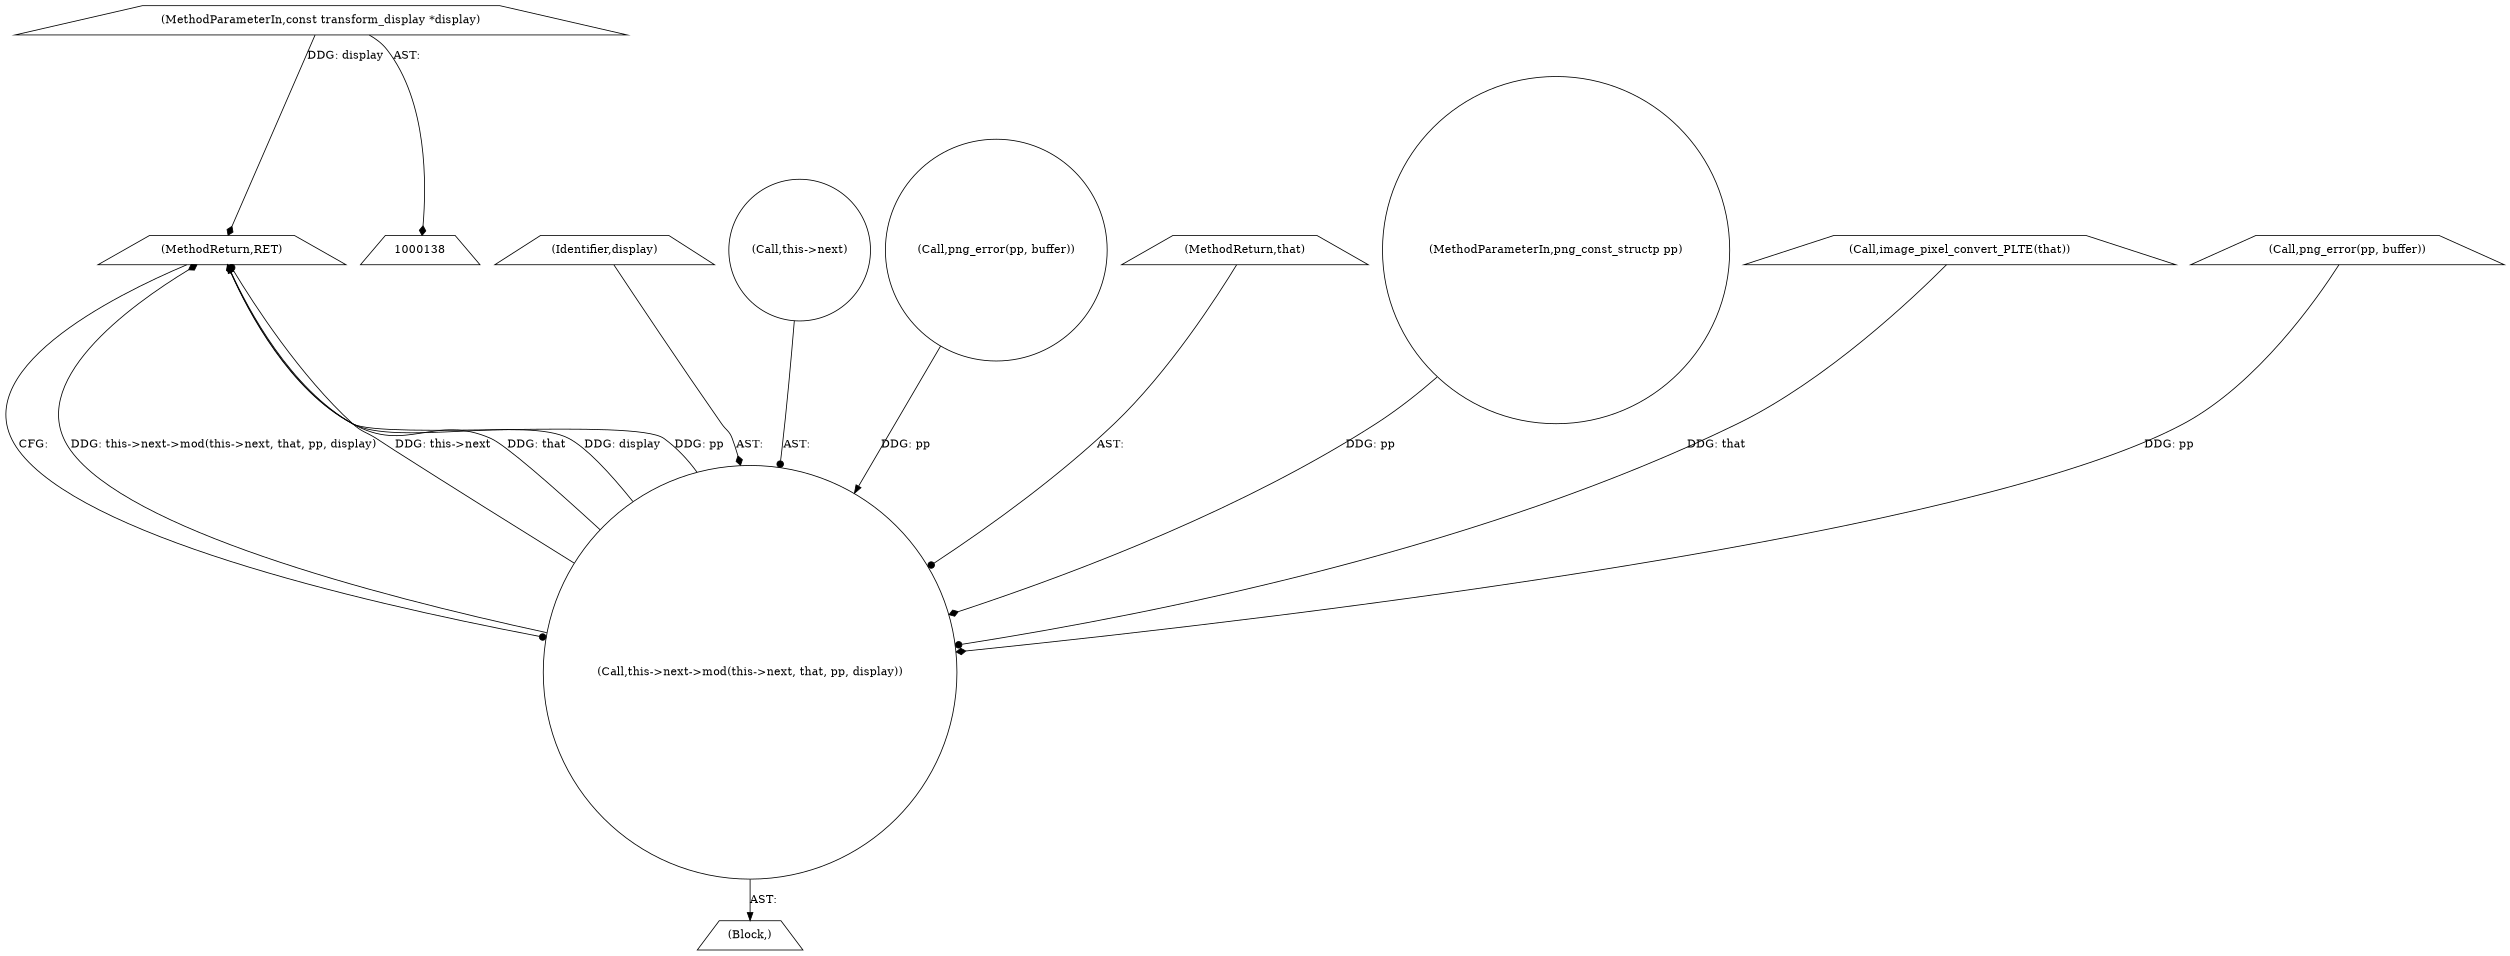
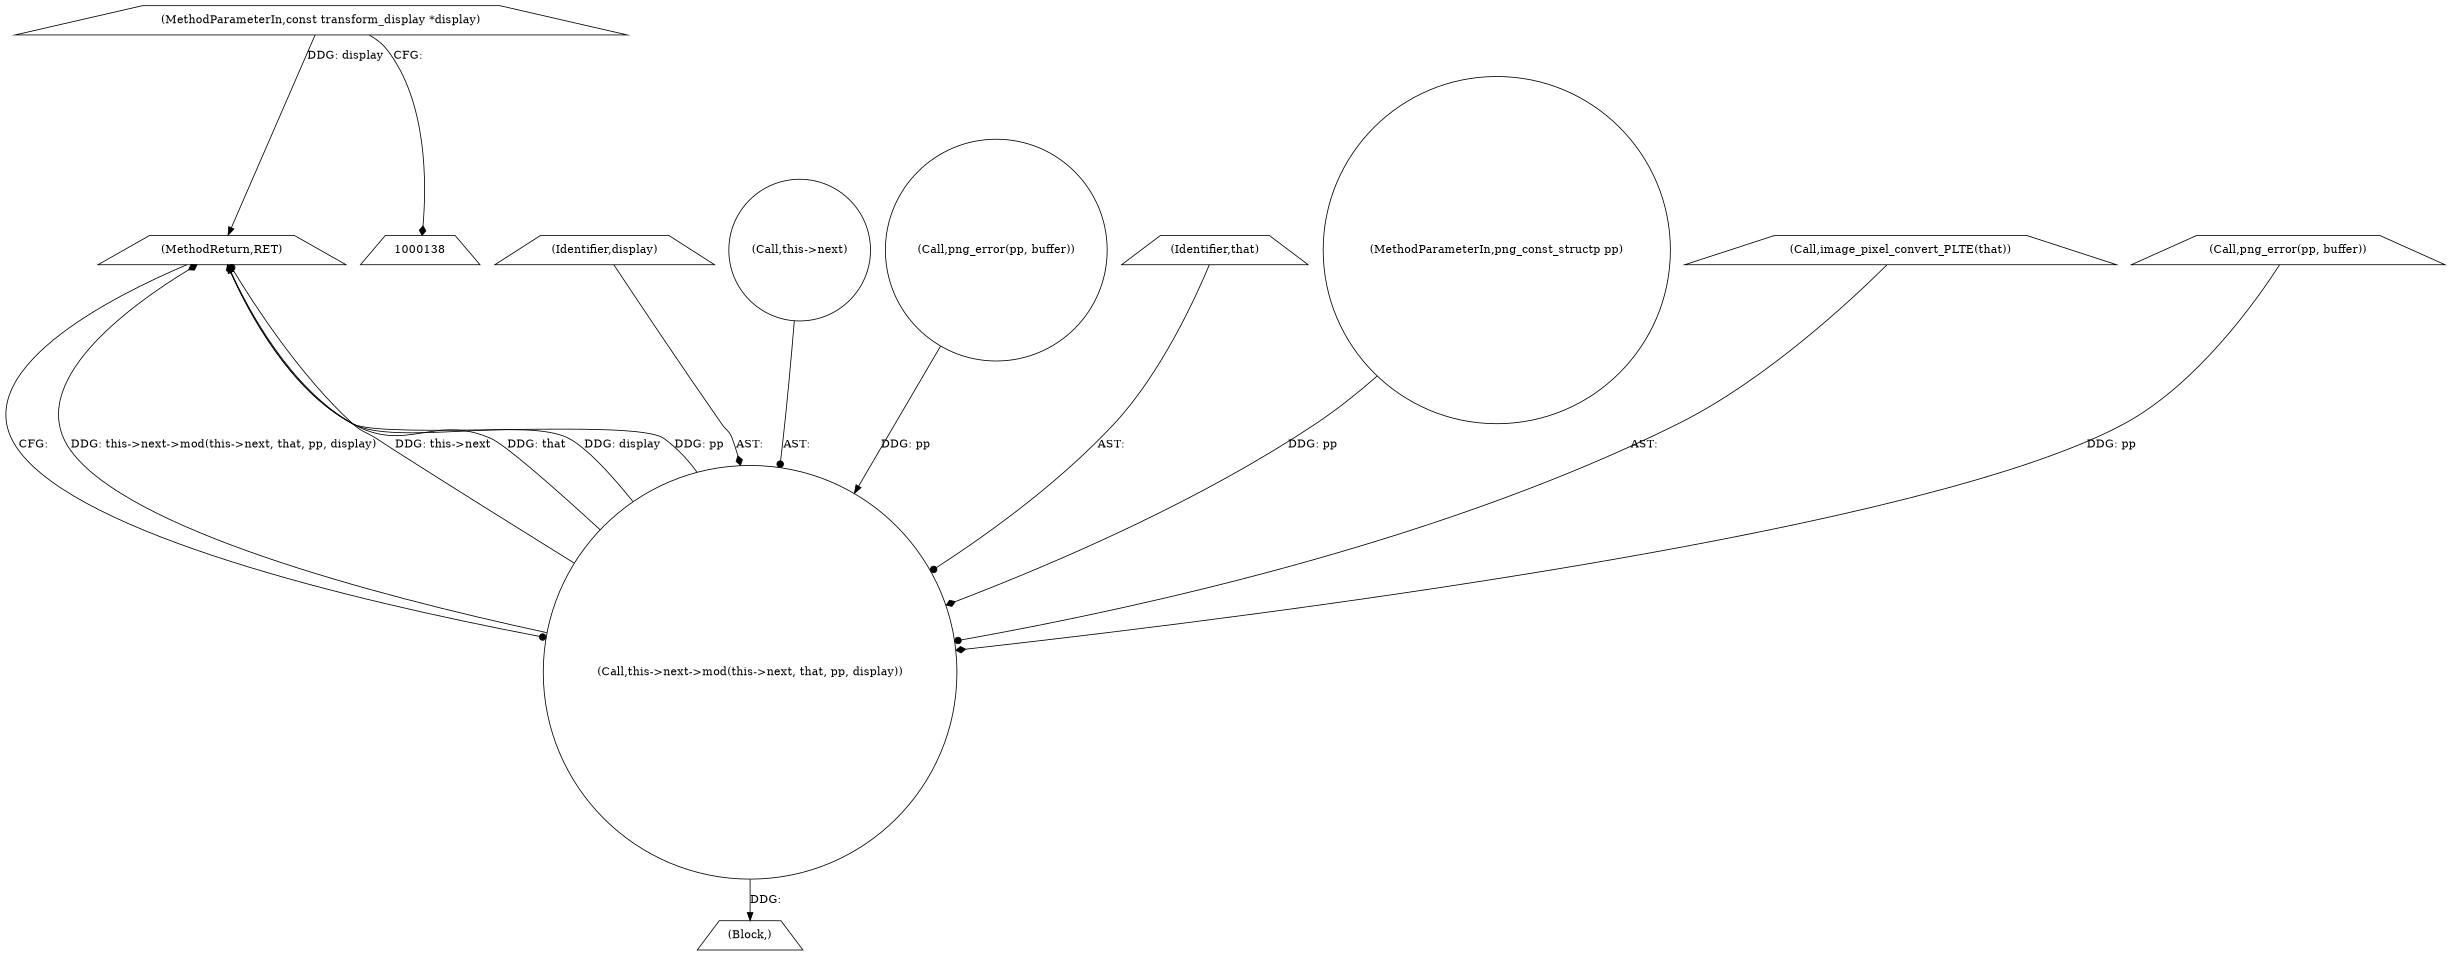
(409, 56) -> (410, 56)
(274, 131) -> (273, 131)
(1245, 250) -> (1215, 250)
(1717, 445) -> (1646, 445)
(766, 900) -> (768, 900)
